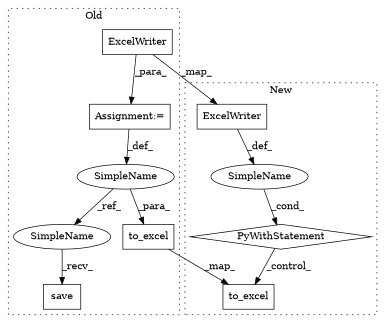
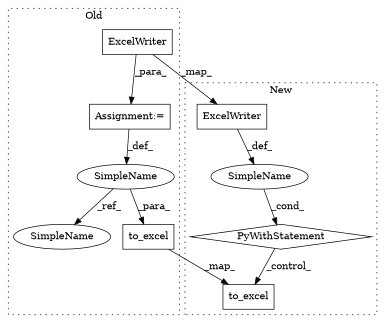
(62, 297) -> none
